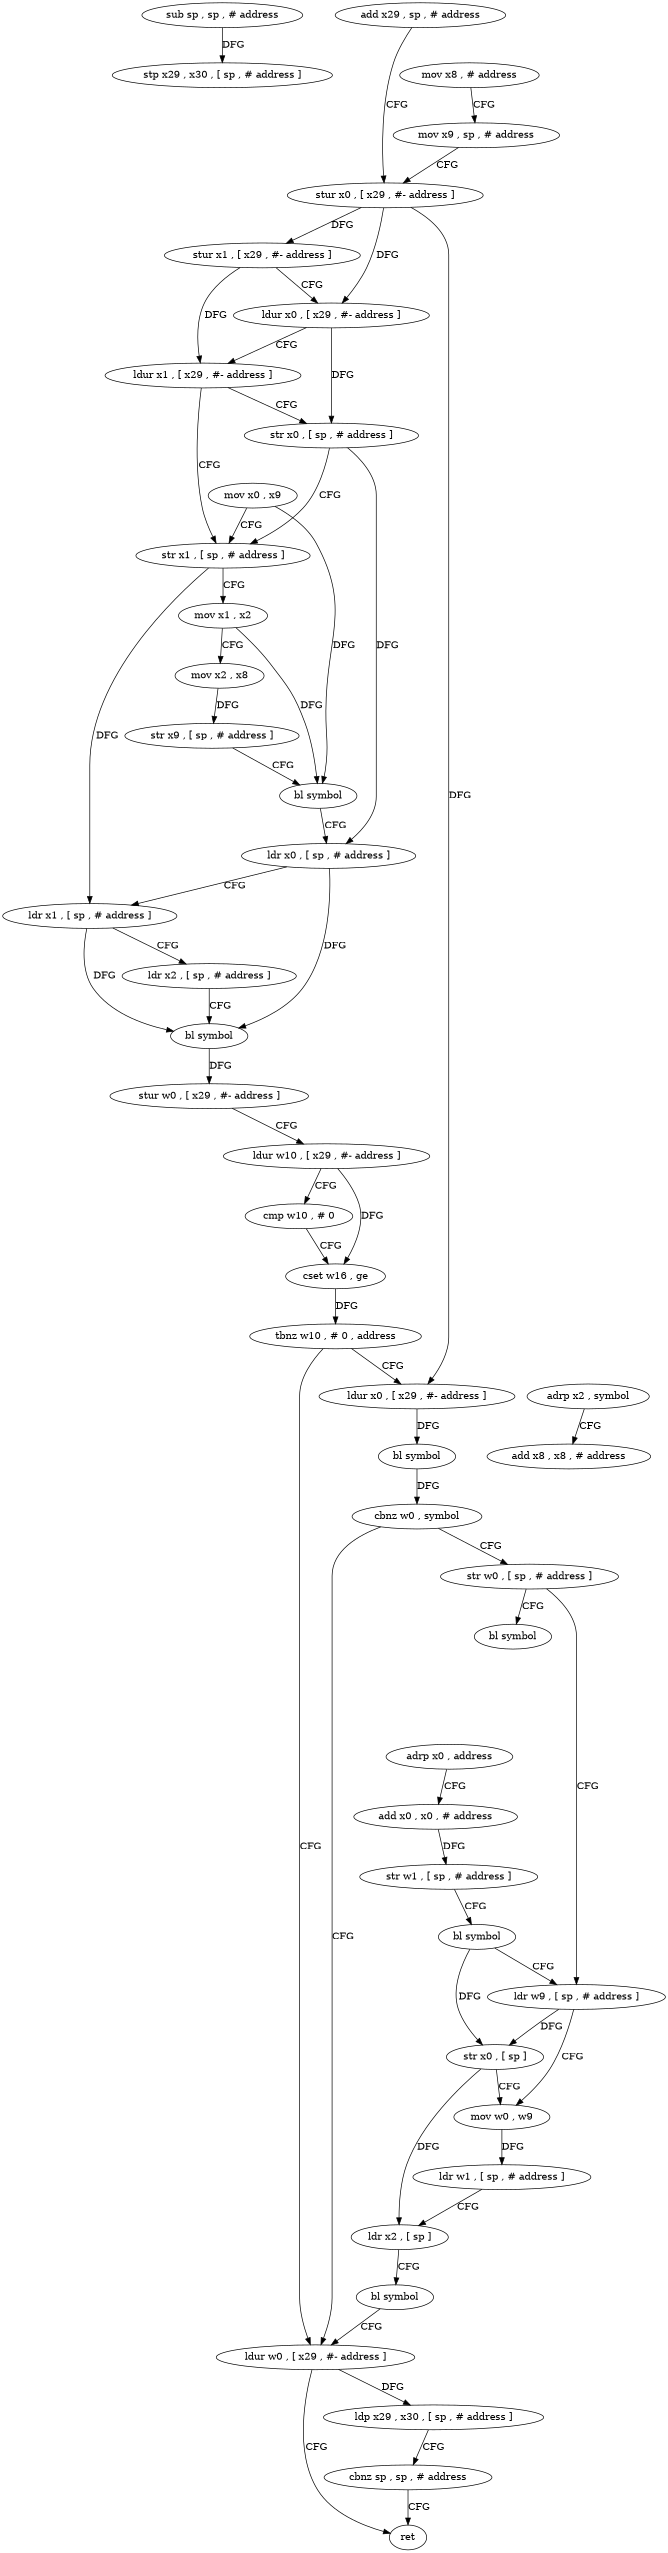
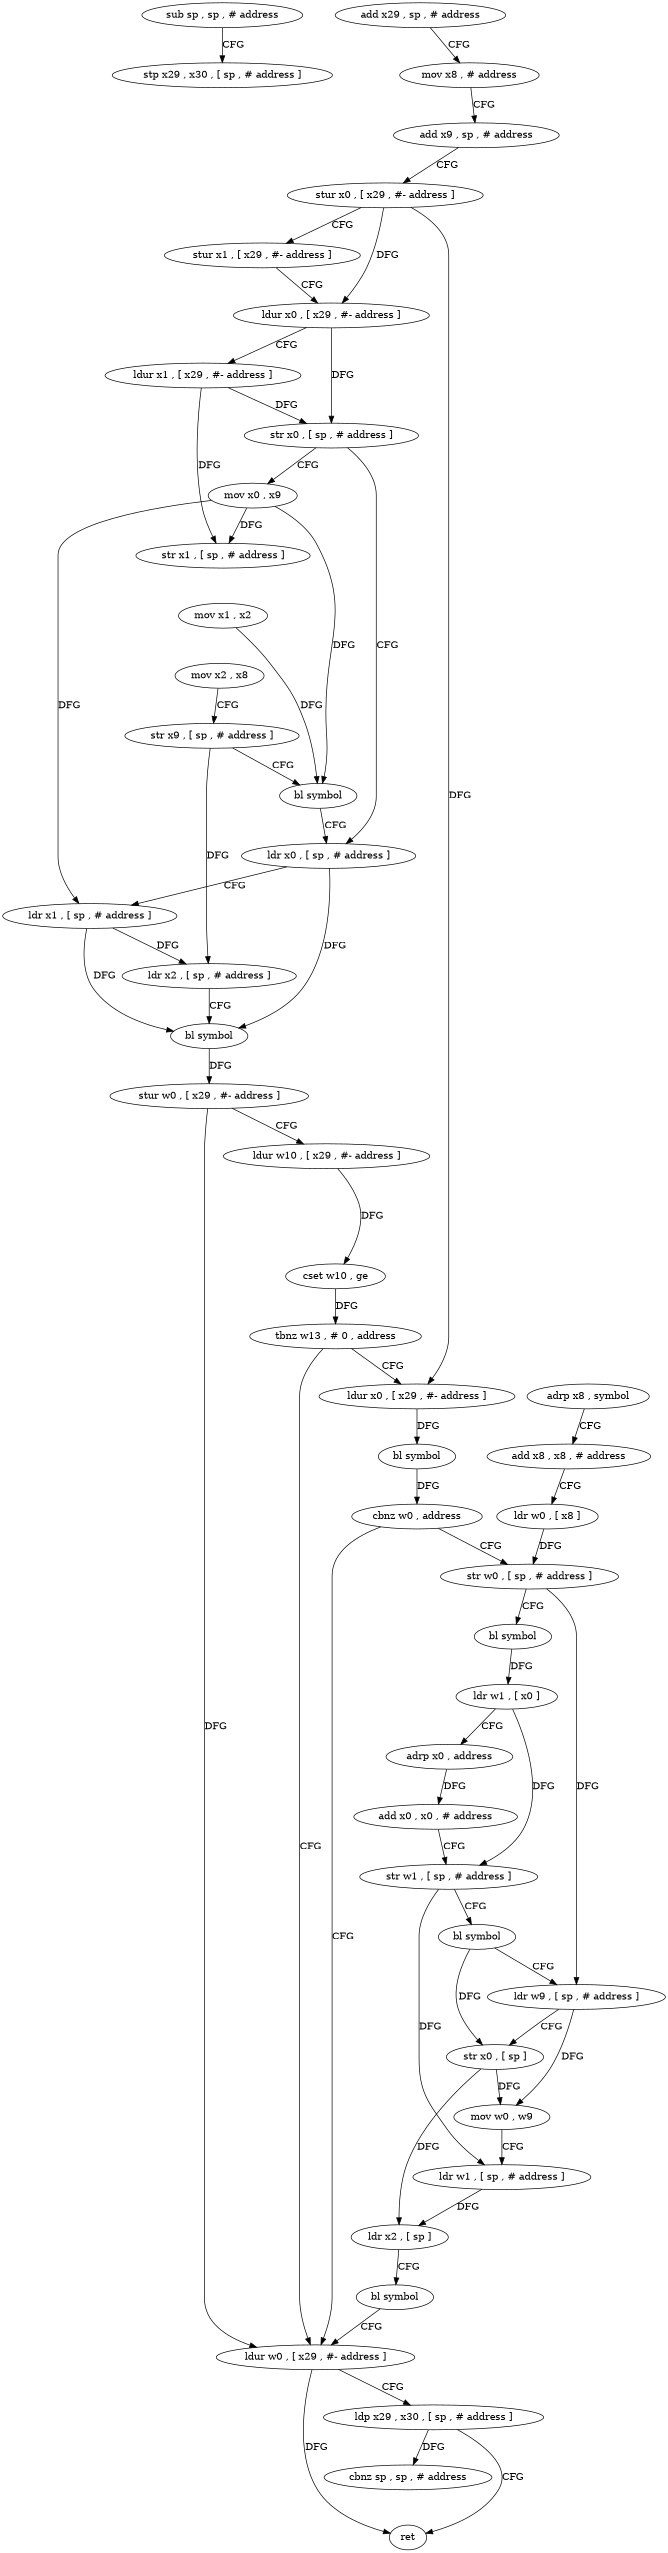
(233, 45) -> (233, 45)
(386, 99) -> (443, 43)
(476, 135) -> (476, 135)
(342, 225) -> (342, 225)
(204, 304) -> none
(287, 406) -> (287, 406)
(210, 466) -> (210, 466)
(306, 504) -> (295, 464)
(251, 526) -> (251, 526)
(223, 582) -> none
(221, 642) -> none
(388, 646) -> (388, 646)
(228, 706) -> (228, 706)
(100, 714) -> (58, 644)
none -> (206, 852)
(168, 946) -> (168, 946)
(299, 1216) -> none
(336, 1276) -> (336, 1276)
(336, 1336) -> (336, 1336)
(588, 1396) -> (588, 1396)
(417, 1517) -> (417, 1517)
none -> (547, 1517)
none -> (507, 1697)
none -> (204, 1738)
(455, 1787) -> (455, 1787)
(588, 1787) -> (588, 1787)
(454, 1847) -> (454, 1847)
(552, 2027) -> (552, 2027)
none -> (419, 2033)
(573, 2057) -> (573, 2057)
(509, 2087) -> (509, 2087)
(513, 2147) -> (513, 2147)
(468, 2207) -> (468, 2207)
(393, 2387) -> (393, 2387)
(317, 2447) -> (317, 2447)
(434, 2447) -> (434, 2447)
(408, 2504) -> (499, 2489)
